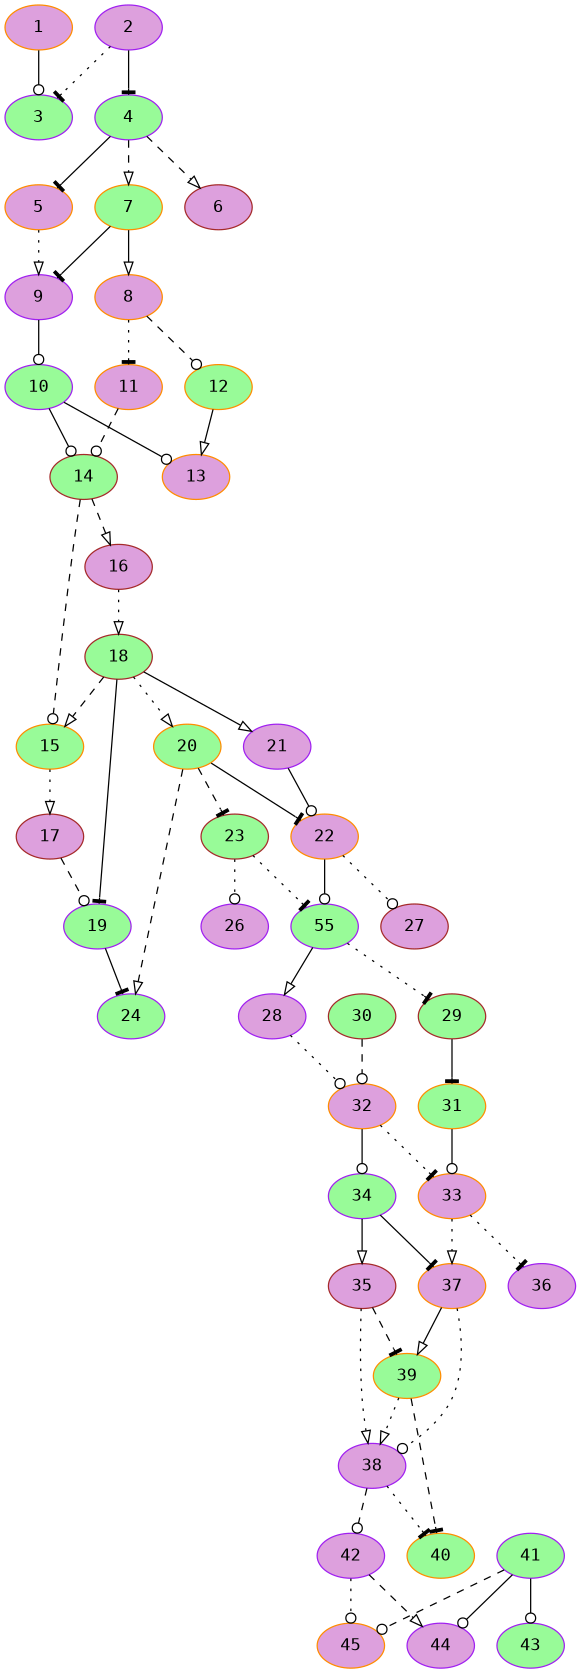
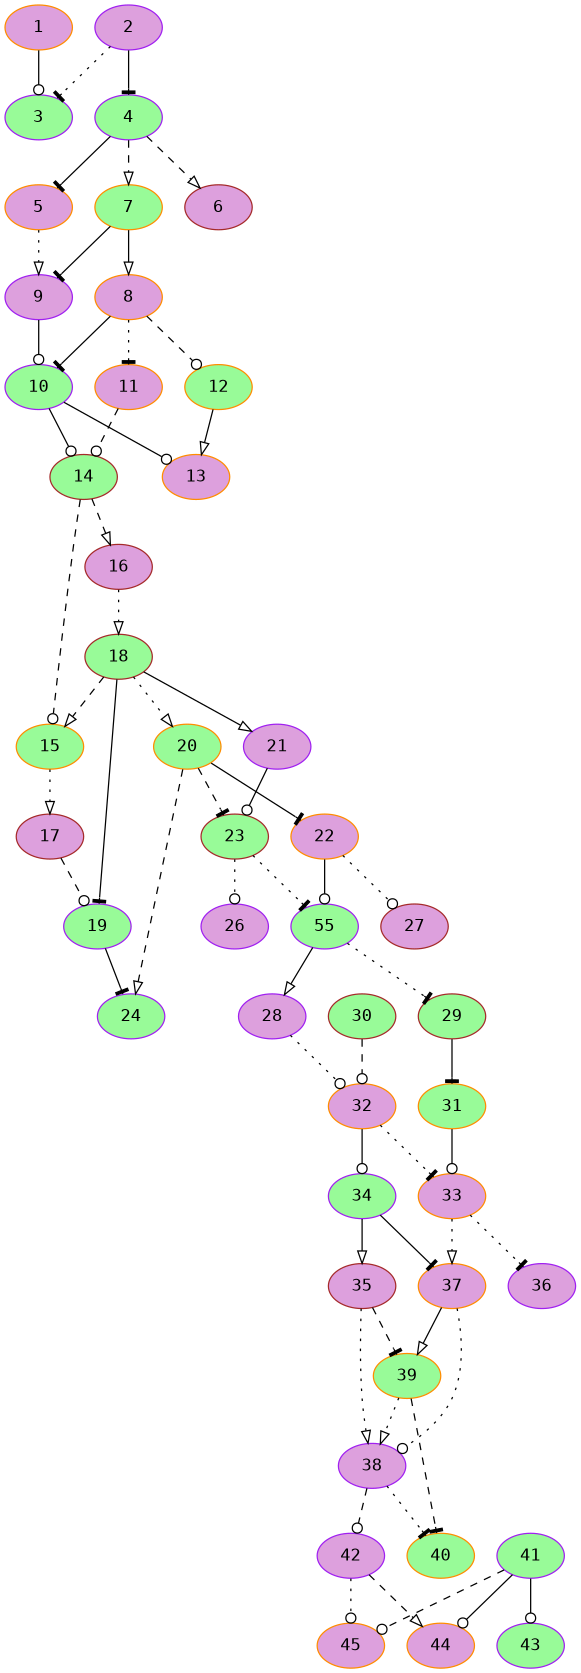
none -> (86, 340)
(298, 787) -> (260, 784)
(441, 1646) -> (441, 1646)
